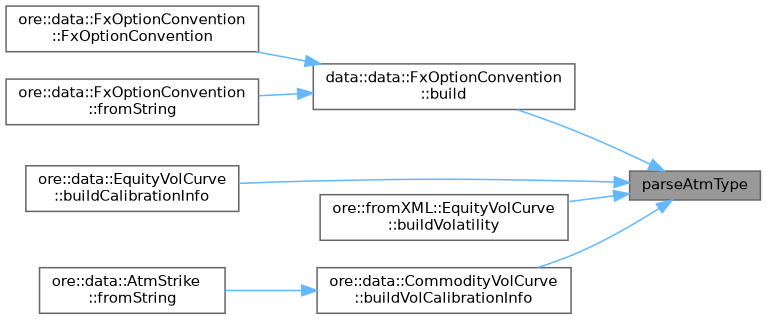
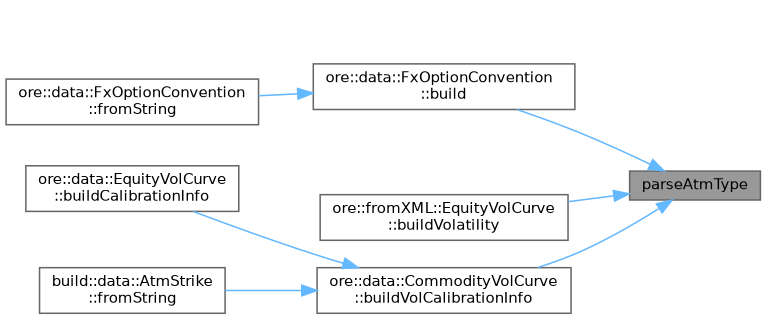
(132, 29) -> none
(444, 87) -> (444, 87)
(427, 179) -> (268, 239)
(132, 290) -> (132, 290)
